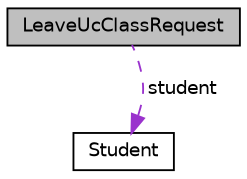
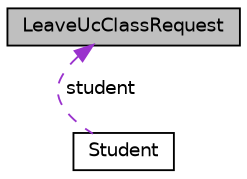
(142, 80) -> (59, 99)
